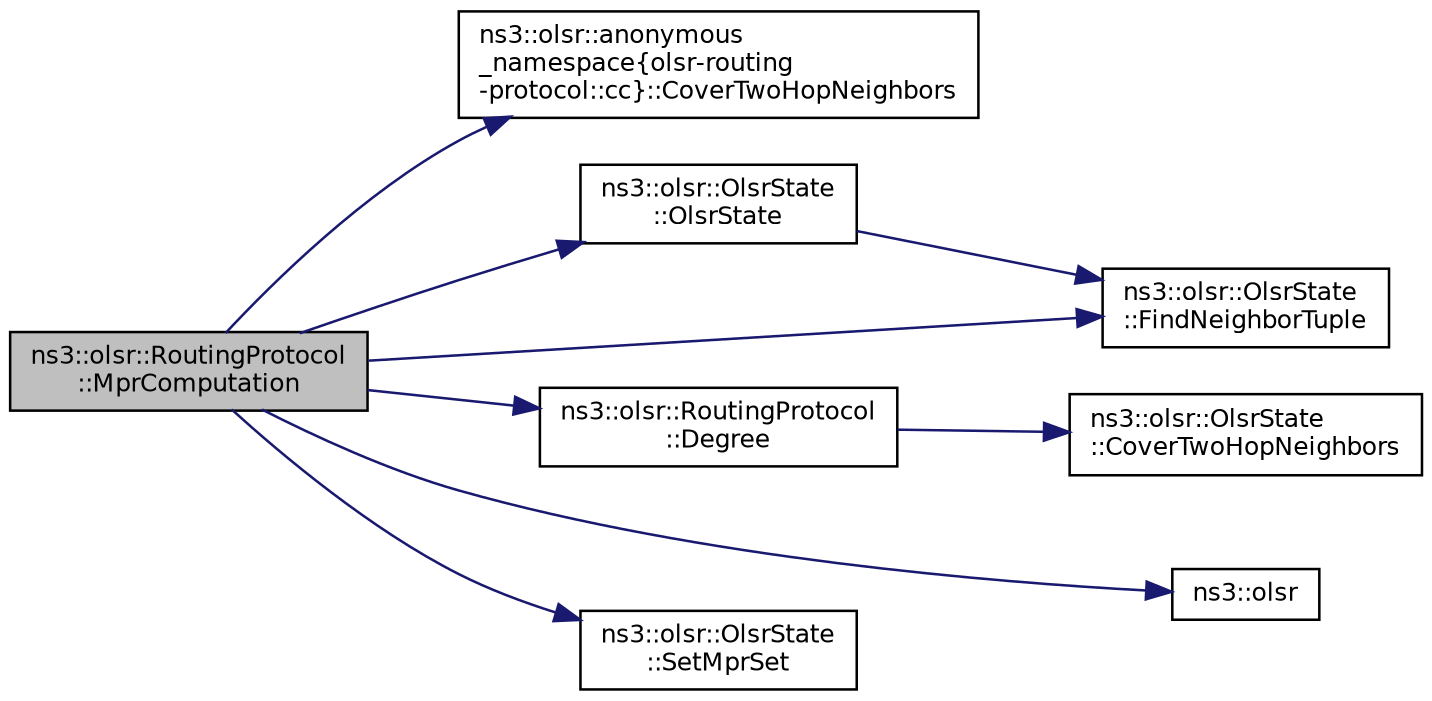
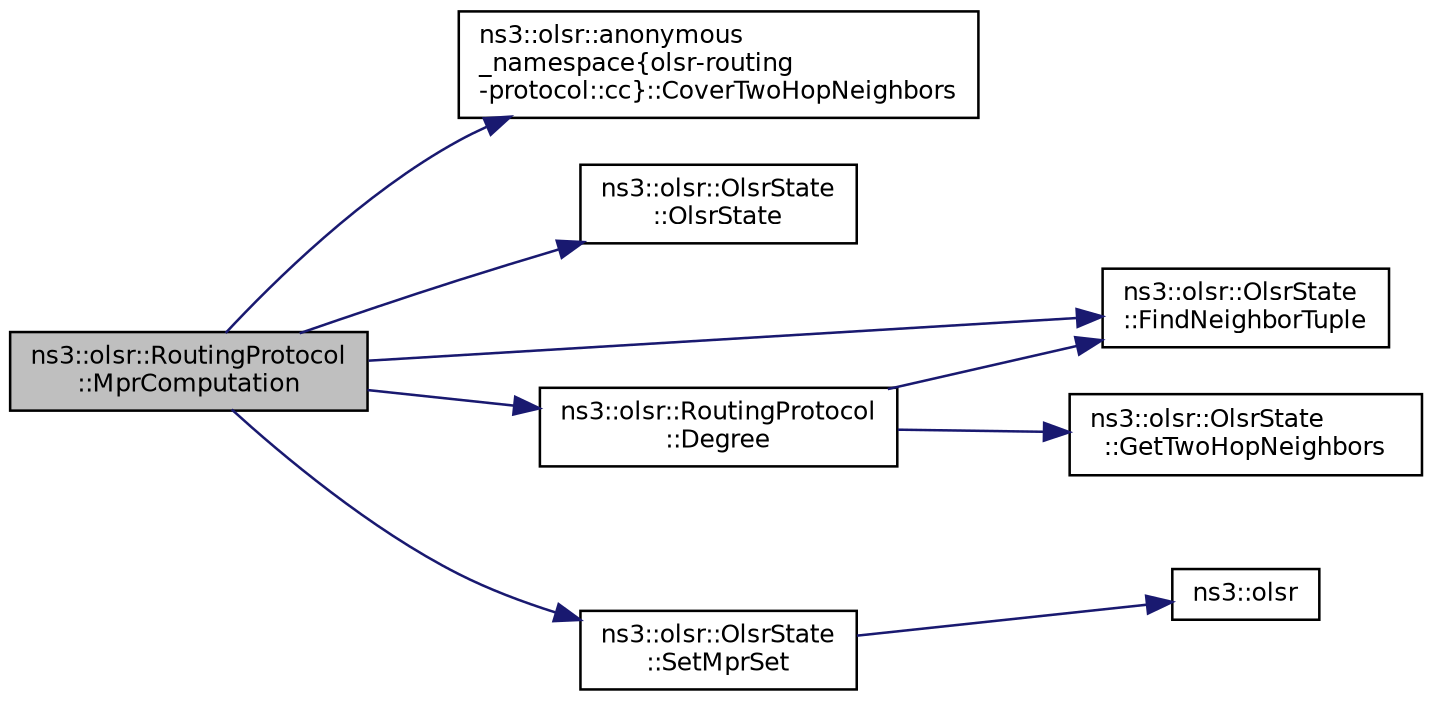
(967, 253) -> (982, 368)
(1246, 435) -> (1246, 435)
(695, 542) -> (1002, 620)
